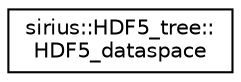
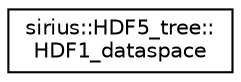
(120, 41) -> (120, 41)
